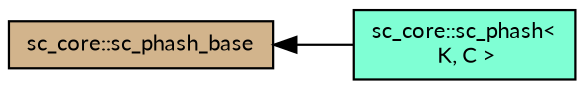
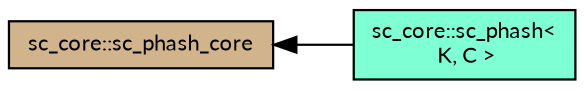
(141, 45) -> (141, 45)
